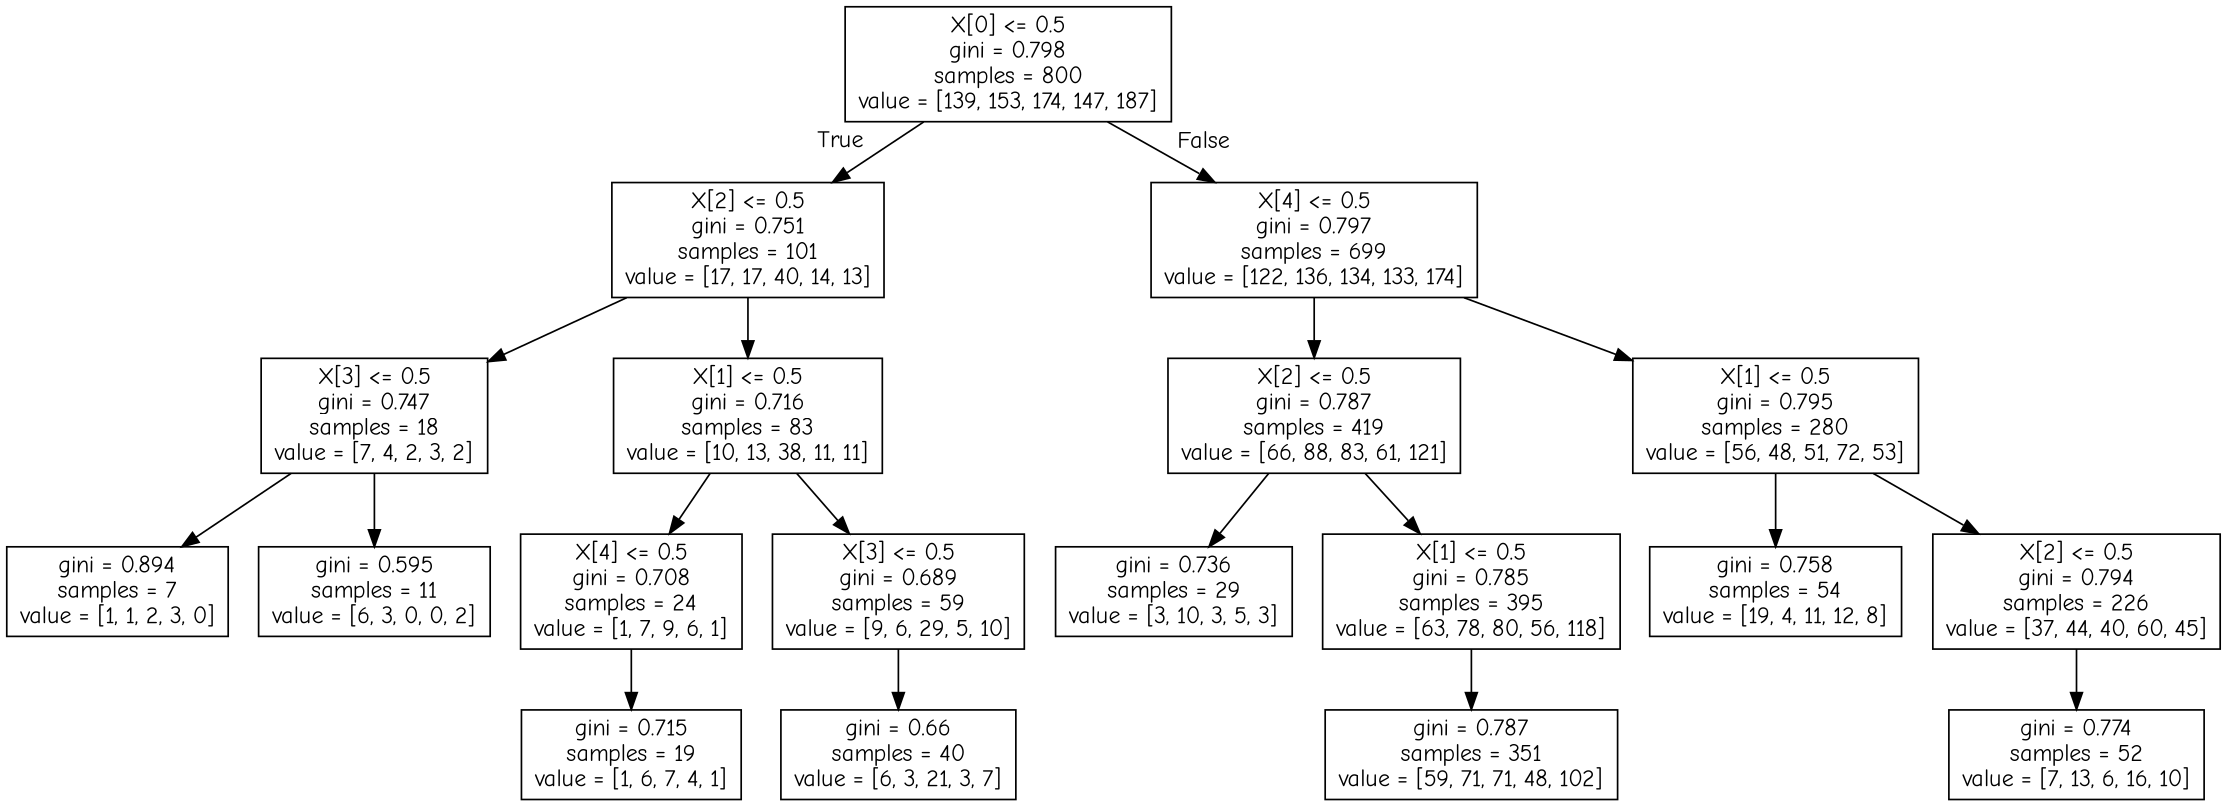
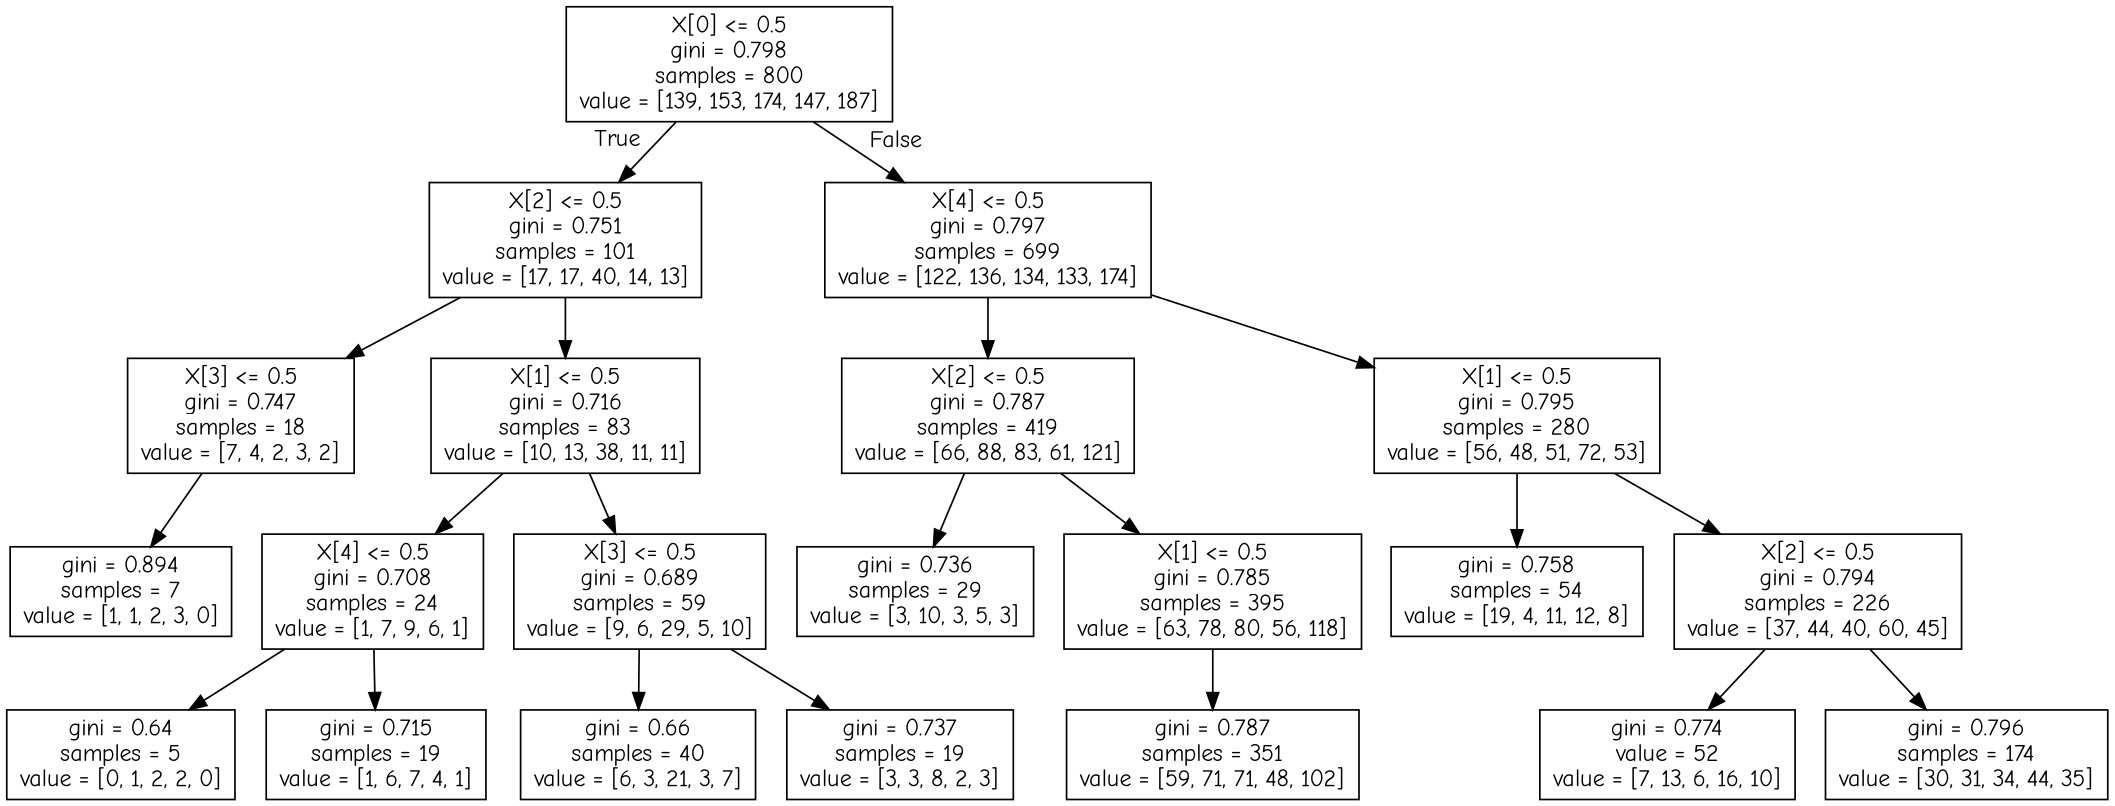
(374, 592) -> none
none -> (121, 755)
none -> (900, 755)
none -> (1967, 755)
(2077, 755) -> (1667, 755)
